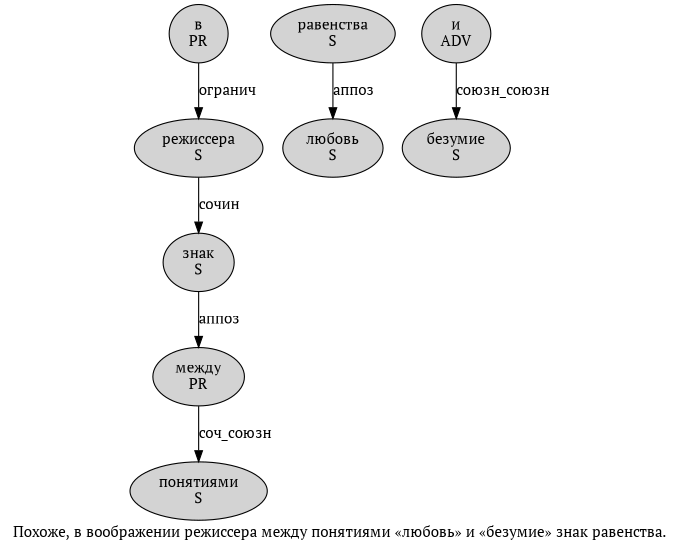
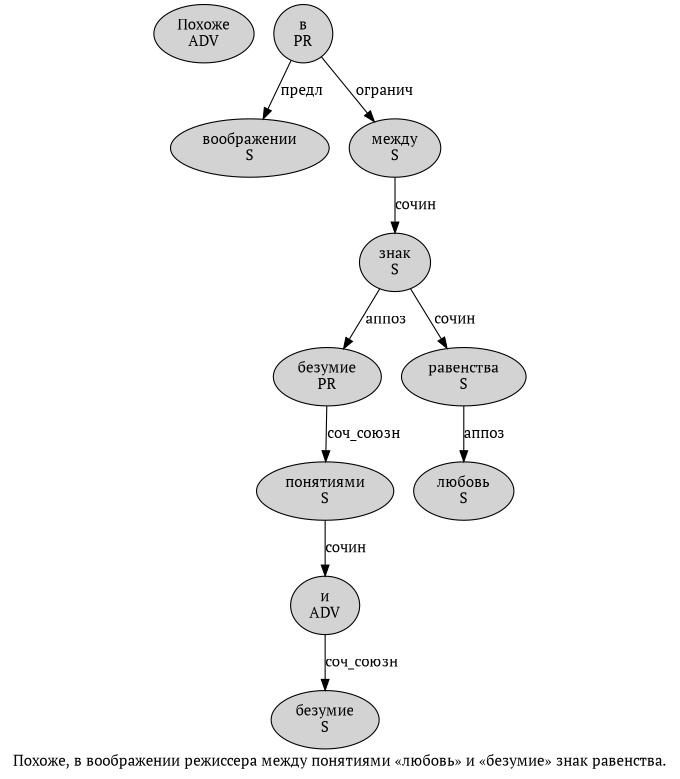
none -> (204, 34)
(503, 91) -> (362, 663)
(199, 148) -> (395, 148)
none -> (250, 148)
none -> (426, 314)
(199, 377) -> (327, 377)
none -> (325, 543)
